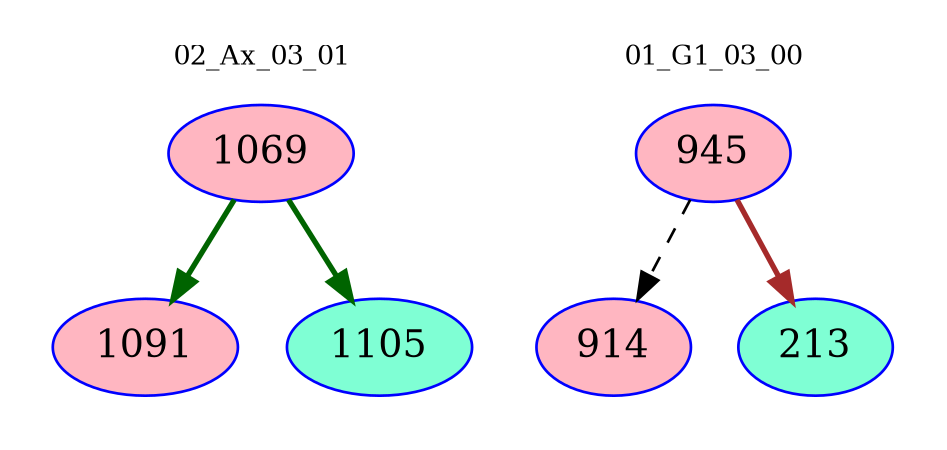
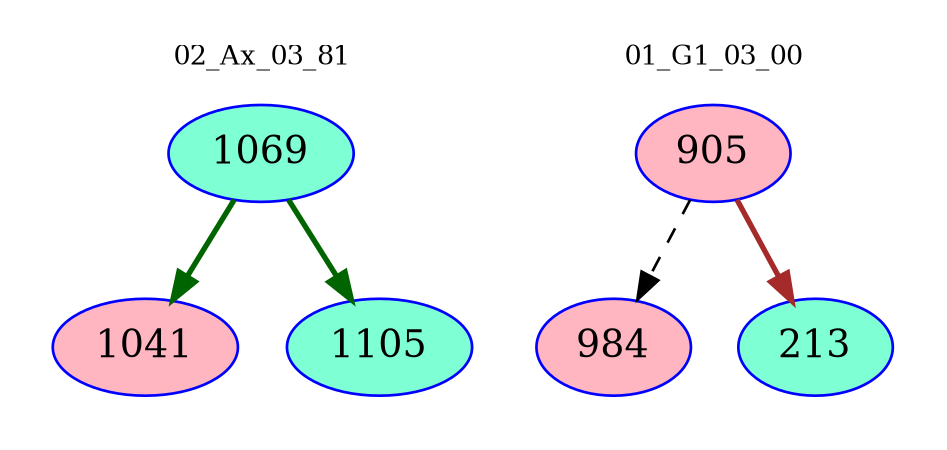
(262, 58) -> (262, 58)
(261, 153) -> (261, 153)
(713, 153) -> (713, 153)
(145, 347) -> (145, 347)
(614, 347) -> (614, 347)
